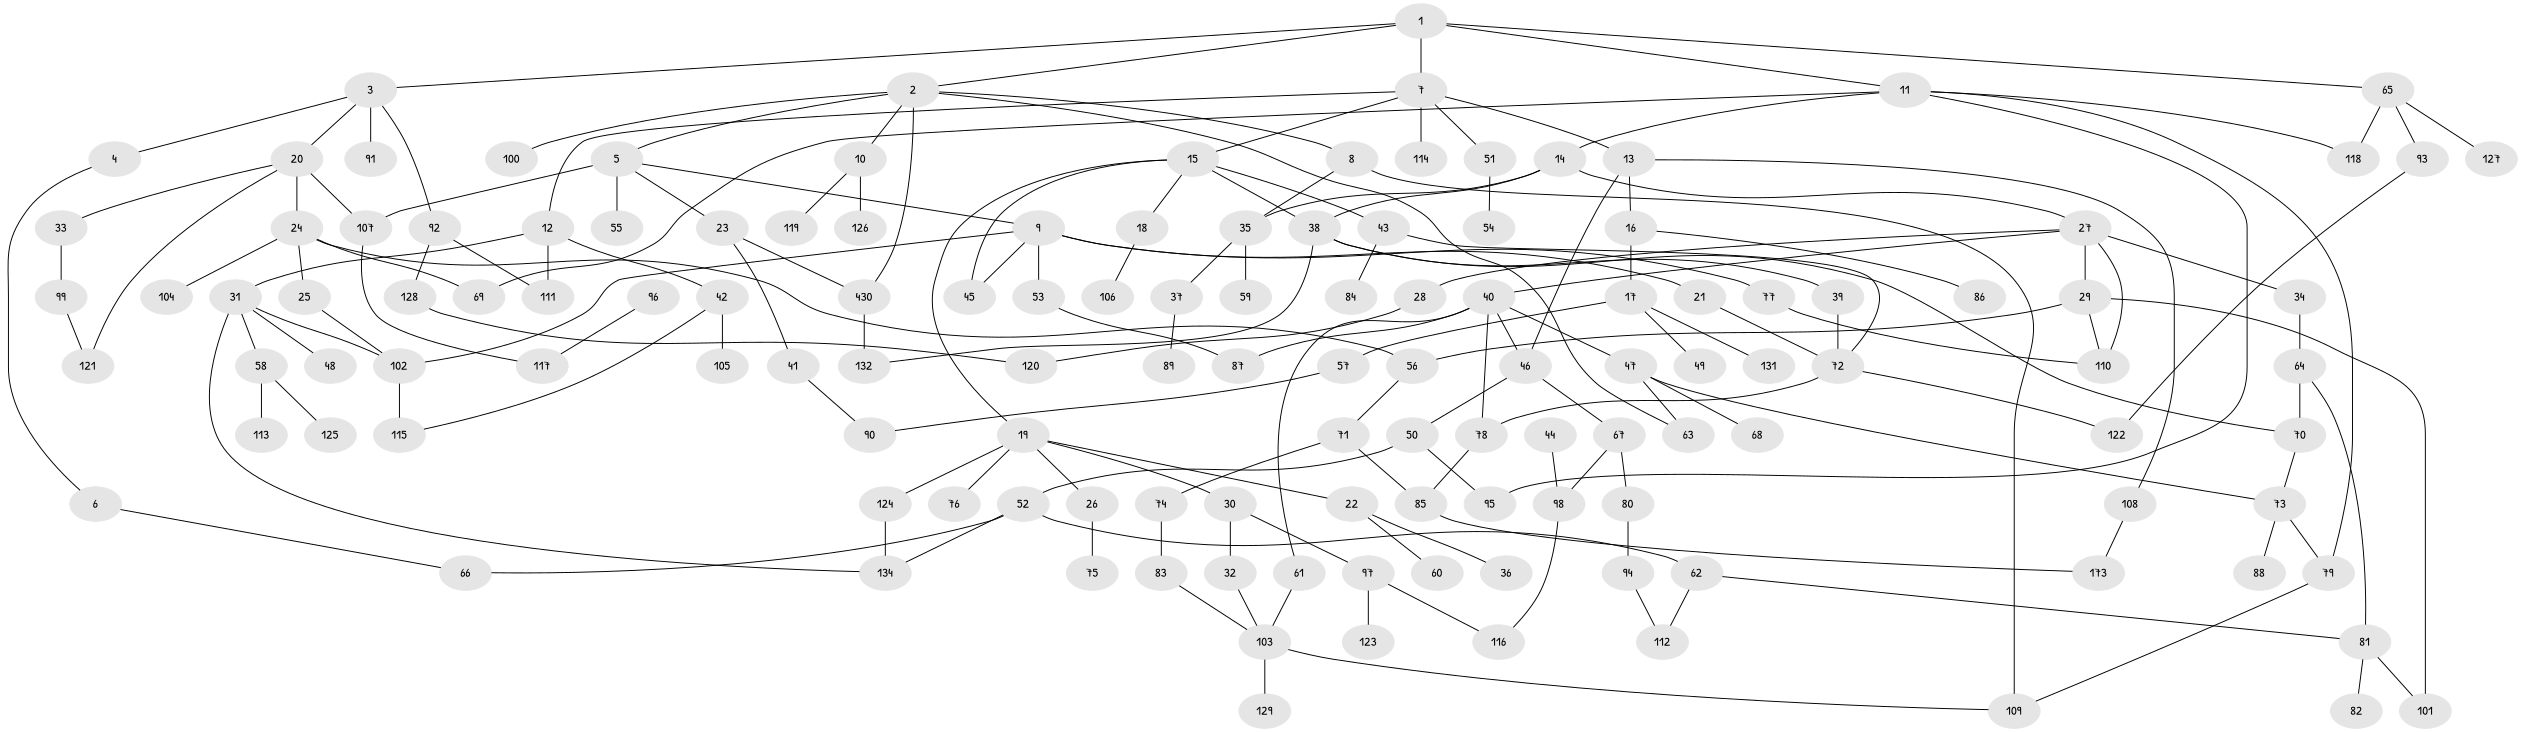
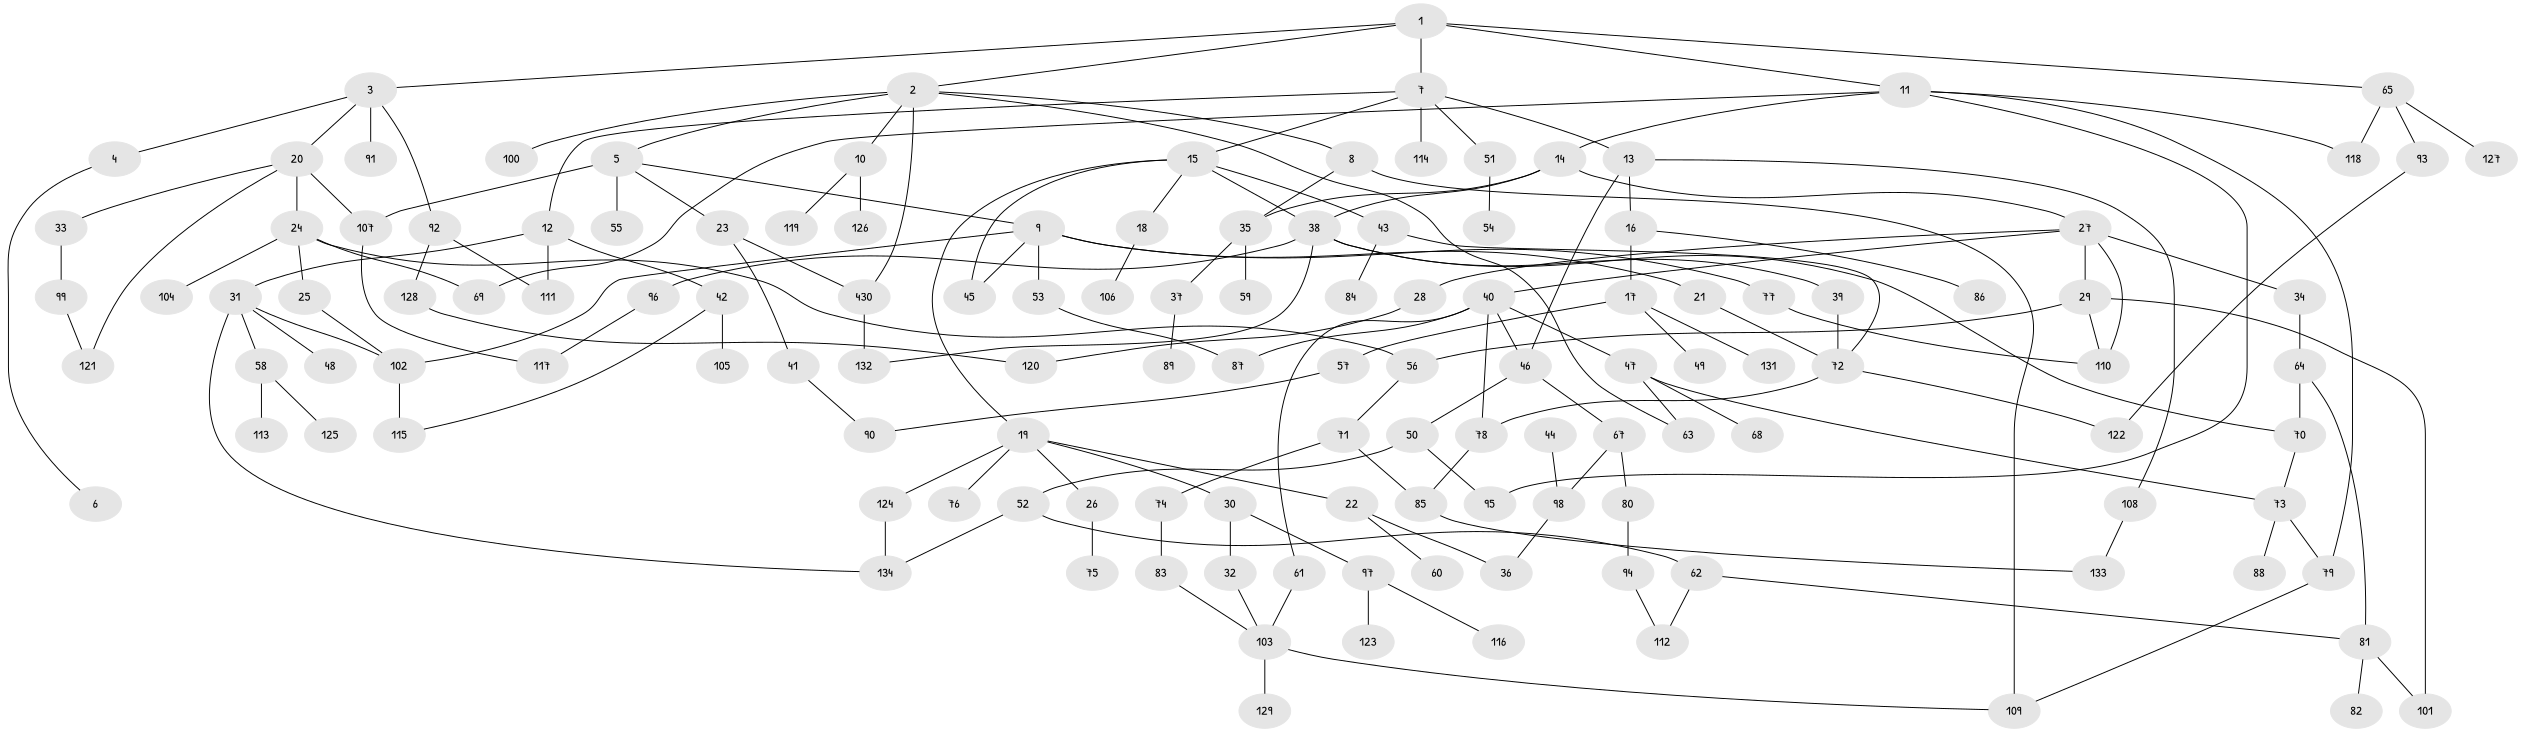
none -> (984, 263)
(466, 573) -> none
(2099, 573) -> (2099, 573)
(1546, 579) -> (1530, 541)
